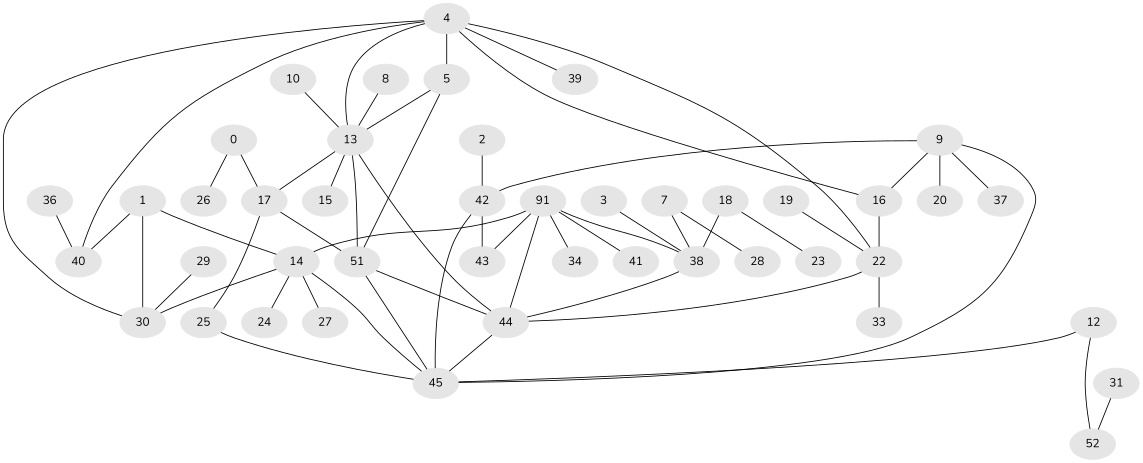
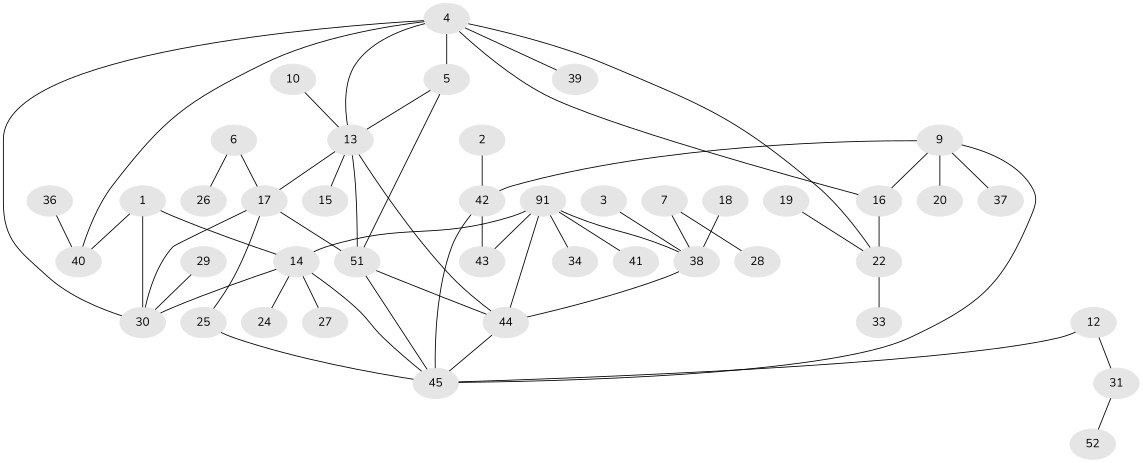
(386, 79) -> none
(234, 140) -> (234, 140)
none -> (179, 243)
(818, 262) -> none
(697, 307) -> none
(1085, 383) -> (1105, 353)
